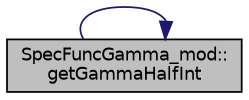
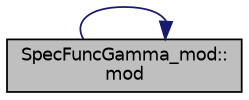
(124, 66) -> (124, 66)
